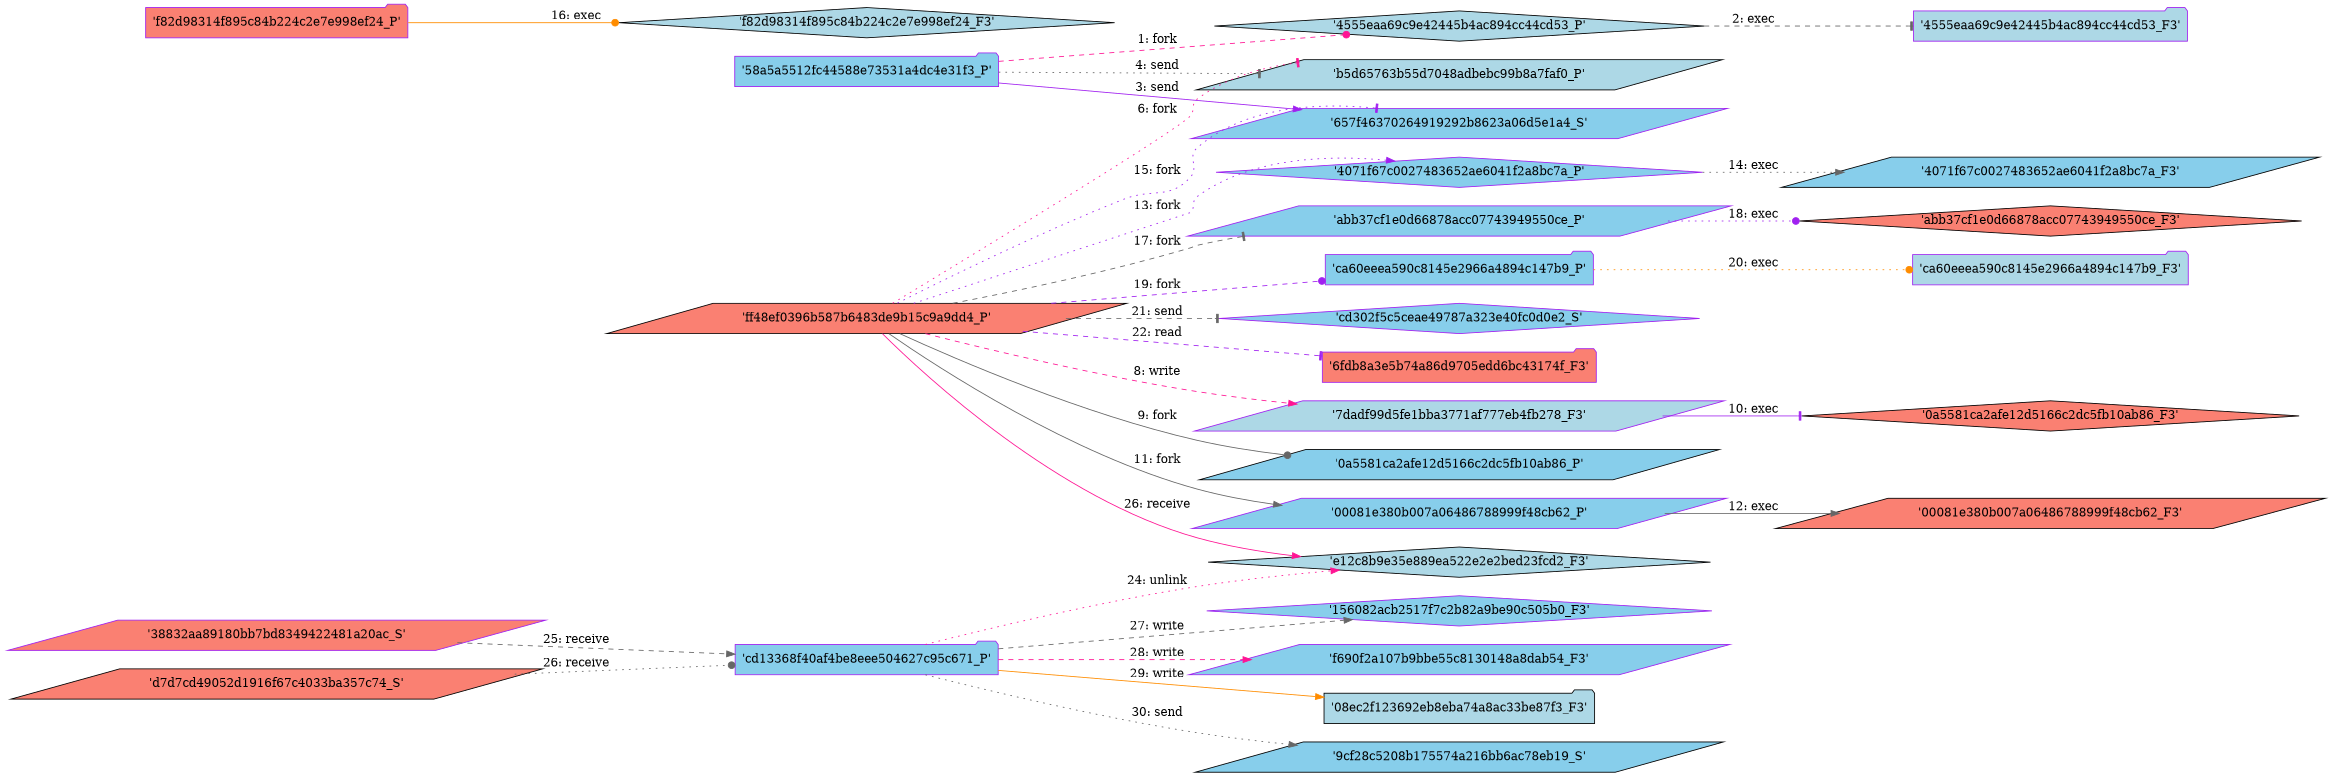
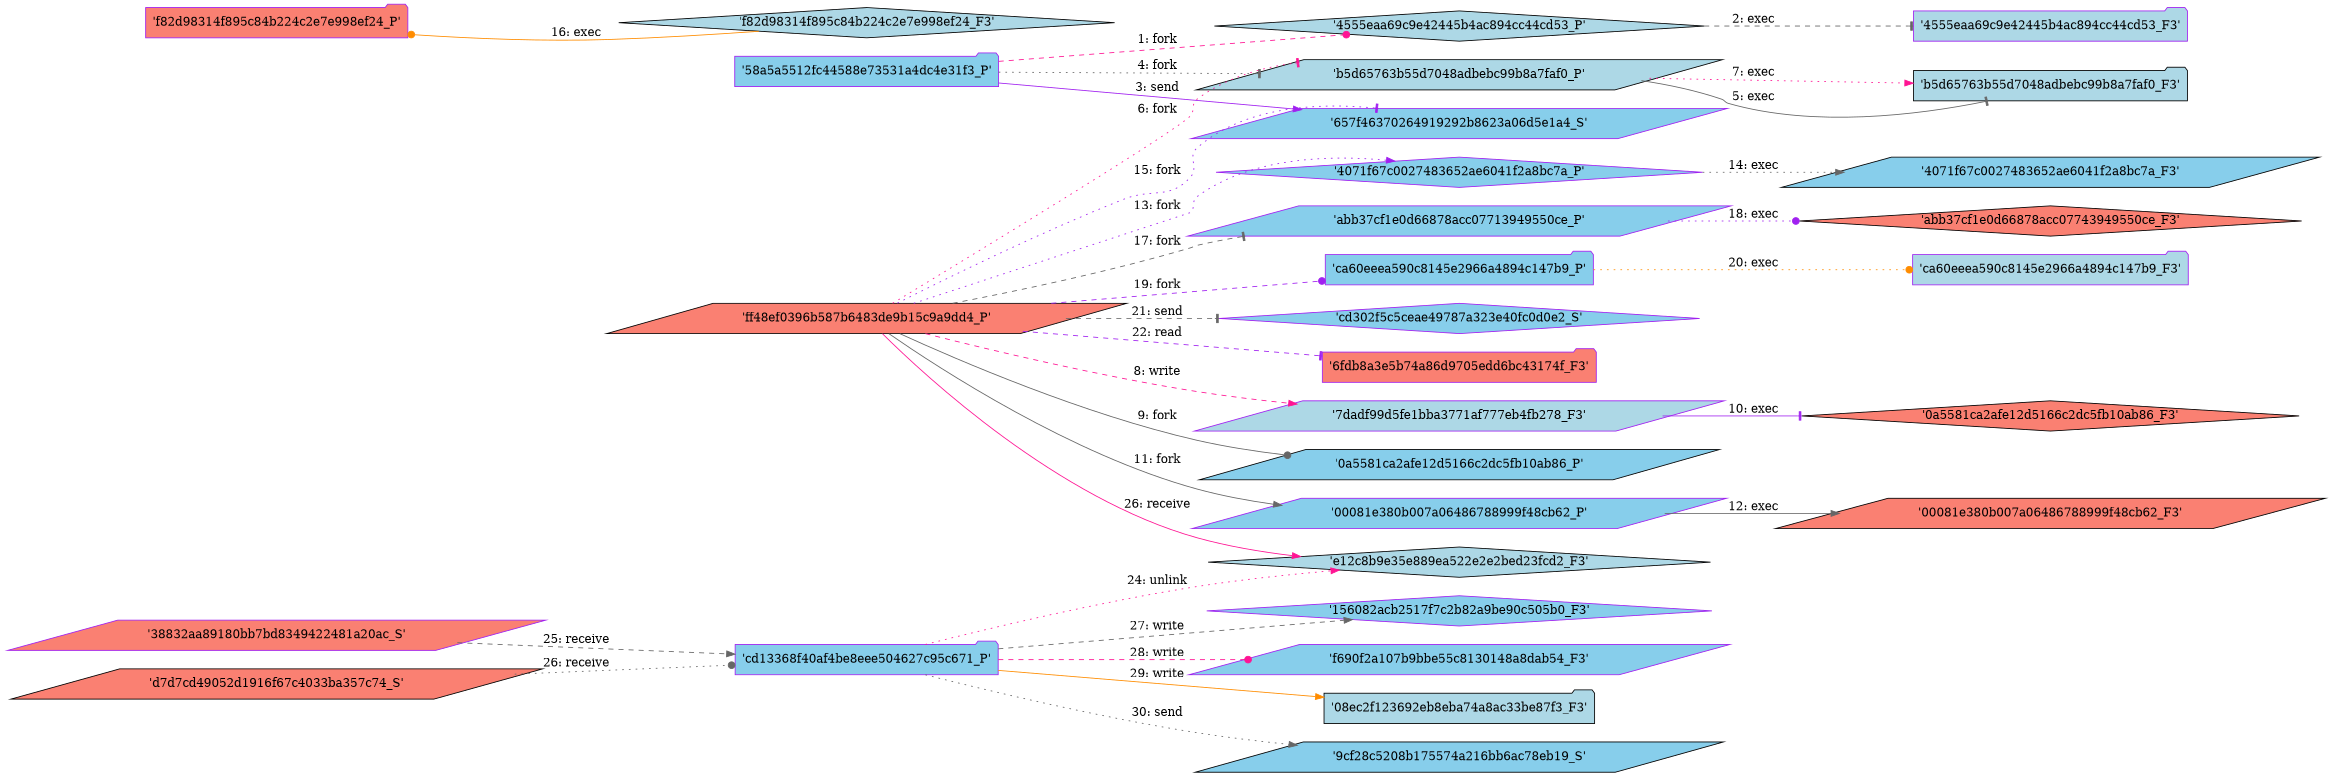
(510, 23) -> (587, 40)
(1157, 66) -> (1157, 66)
none -> (2050, 86)
(1459, 221) -> (1459, 221)
(1121, 660) -> (1121, 660)
